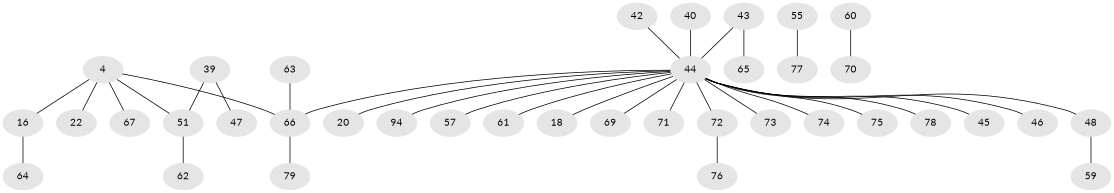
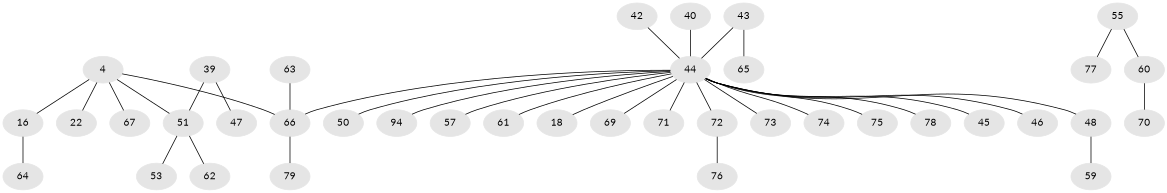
none -> (1131, 43)
(343, 123) -> (343, 123)
none -> (156, 177)
